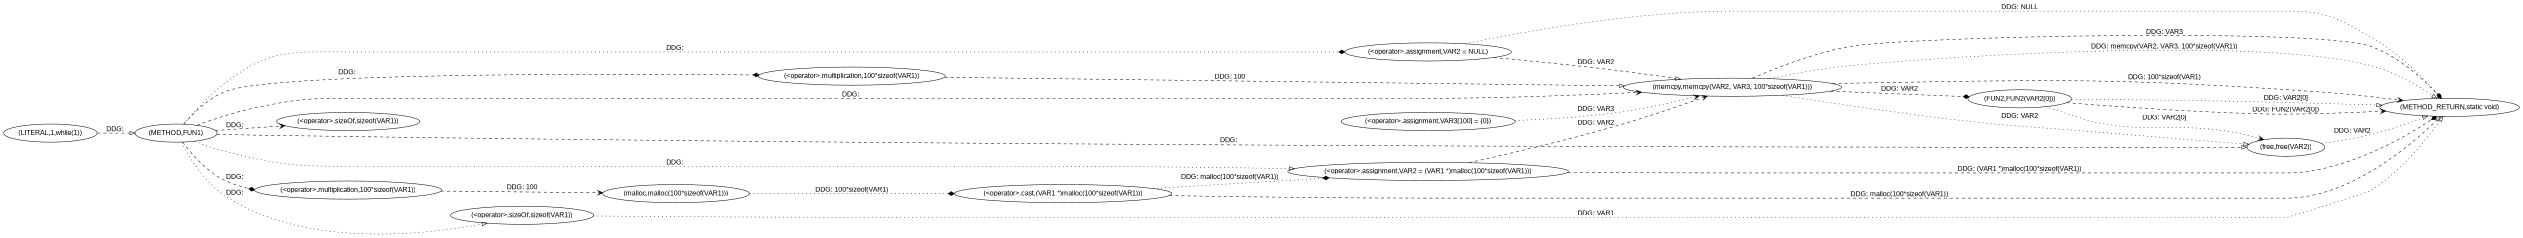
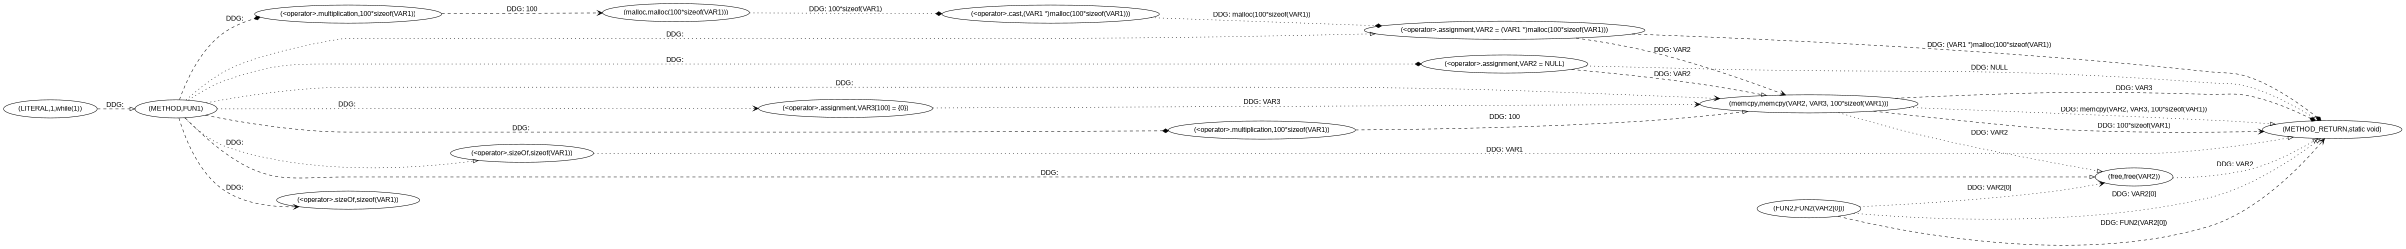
(1897, 94) -> none
(915, 98) -> (960, 87)
none -> (485, 109)
(1815, 198) -> none
